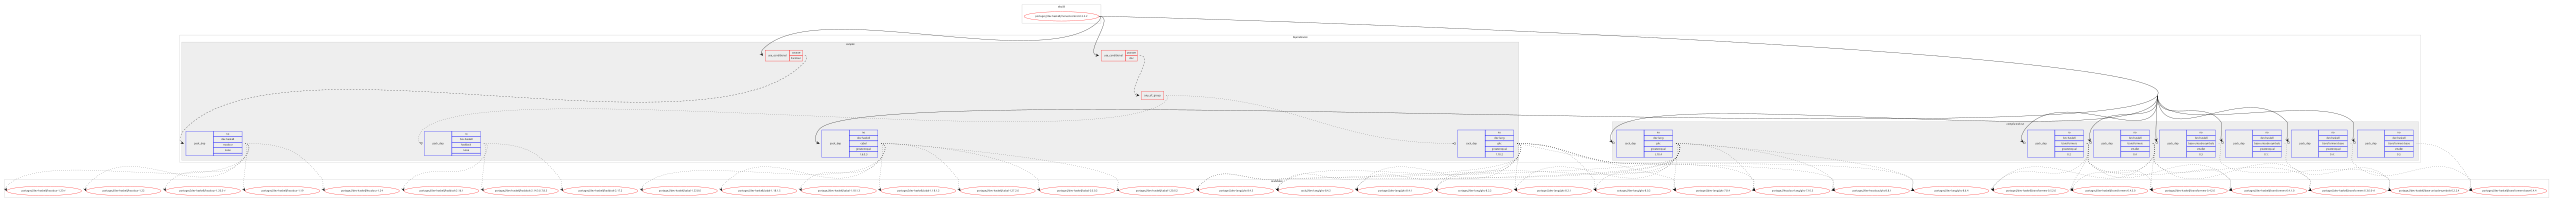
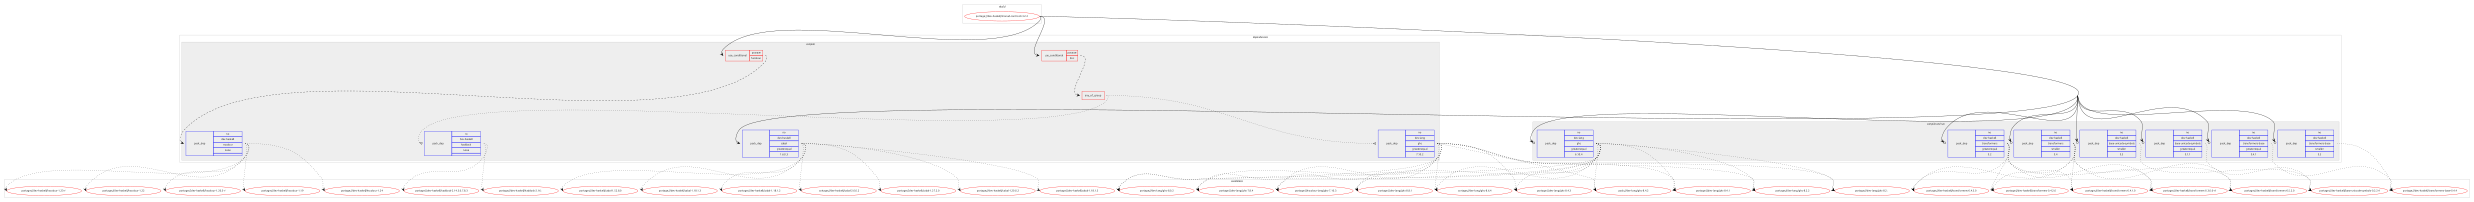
(600, 191) -> none
(1872, 191) -> (1395, 191)
